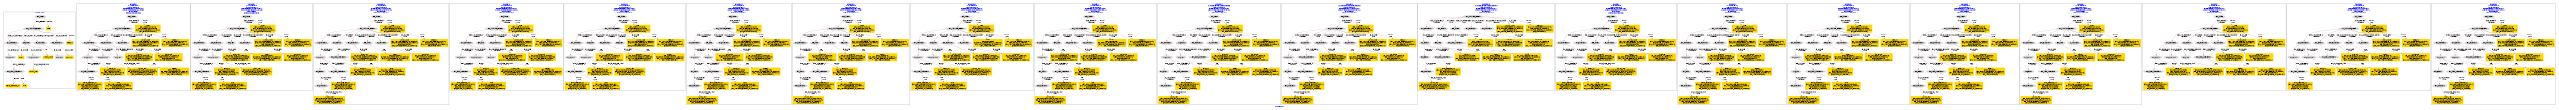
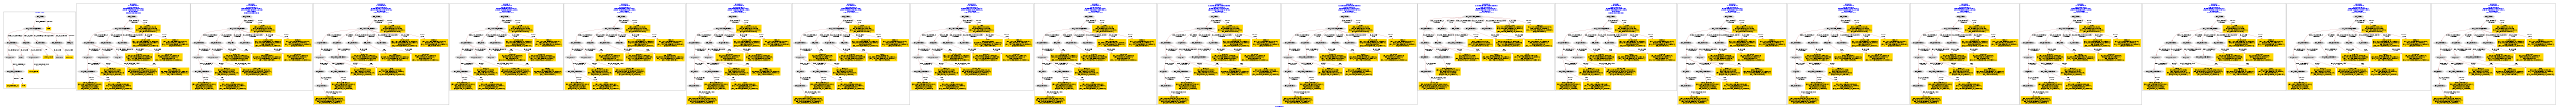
(70, 43) -> (70, 43)
(21, 57) -> (21, 57)
(34, 72) -> (34, 72)
(13, 86) -> (13, 86)
